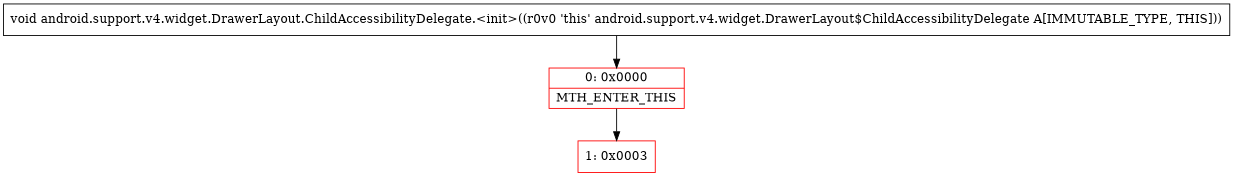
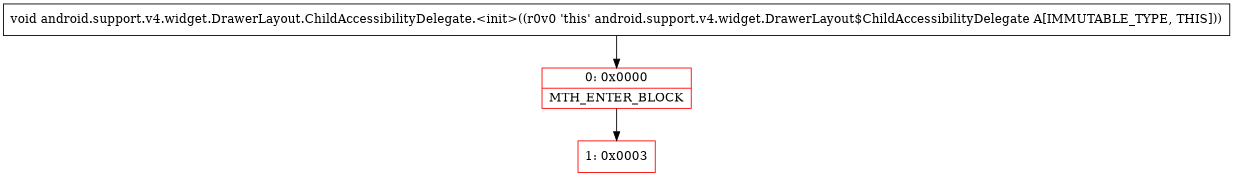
(617, 98) -> (617, 98)
